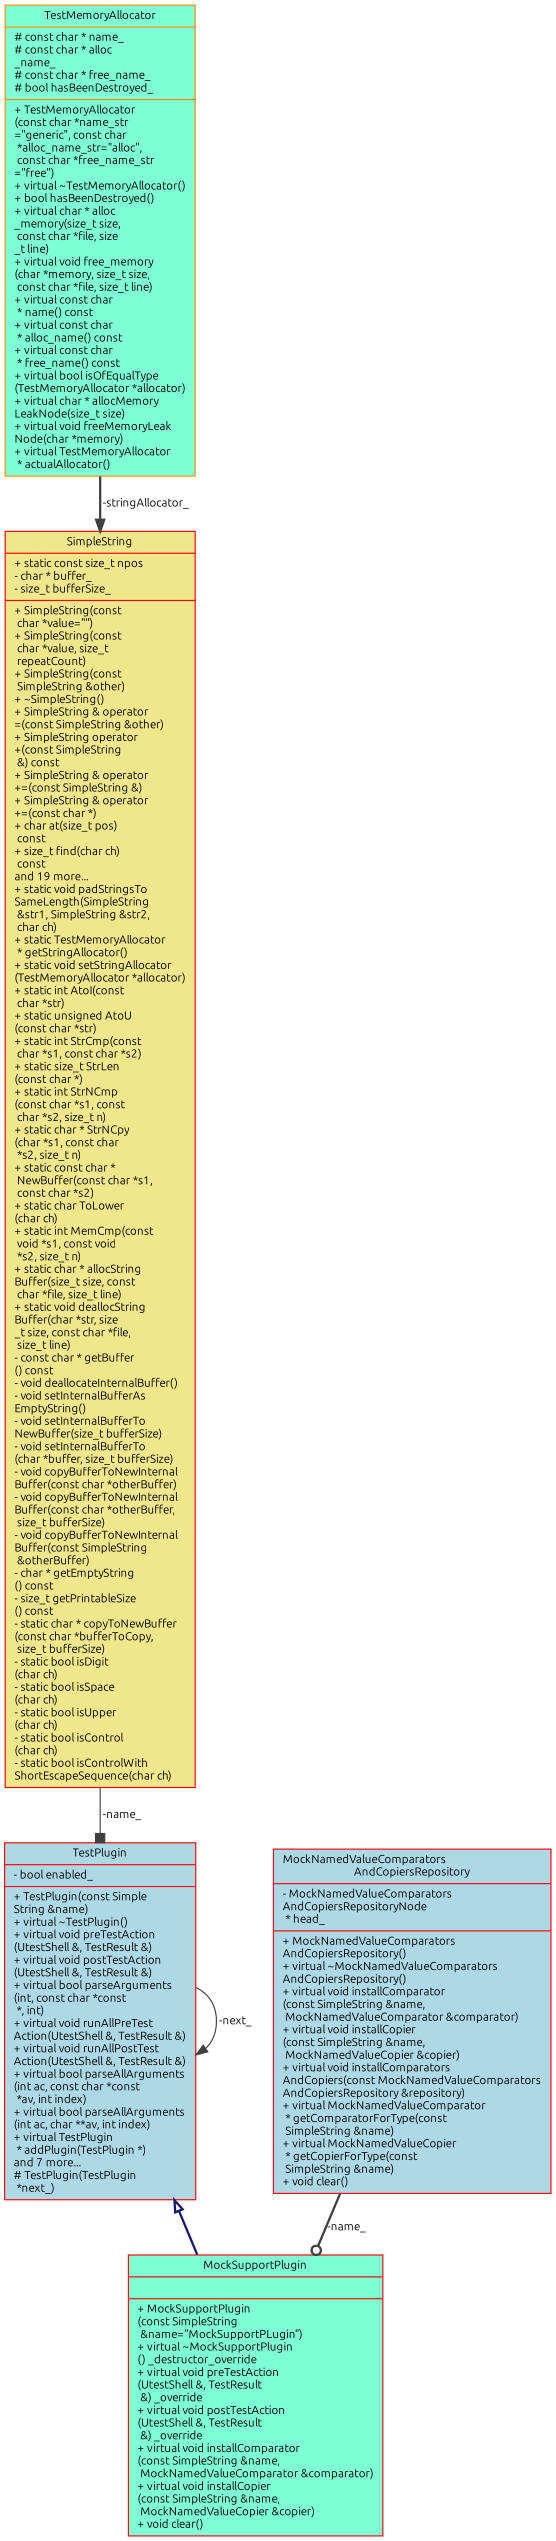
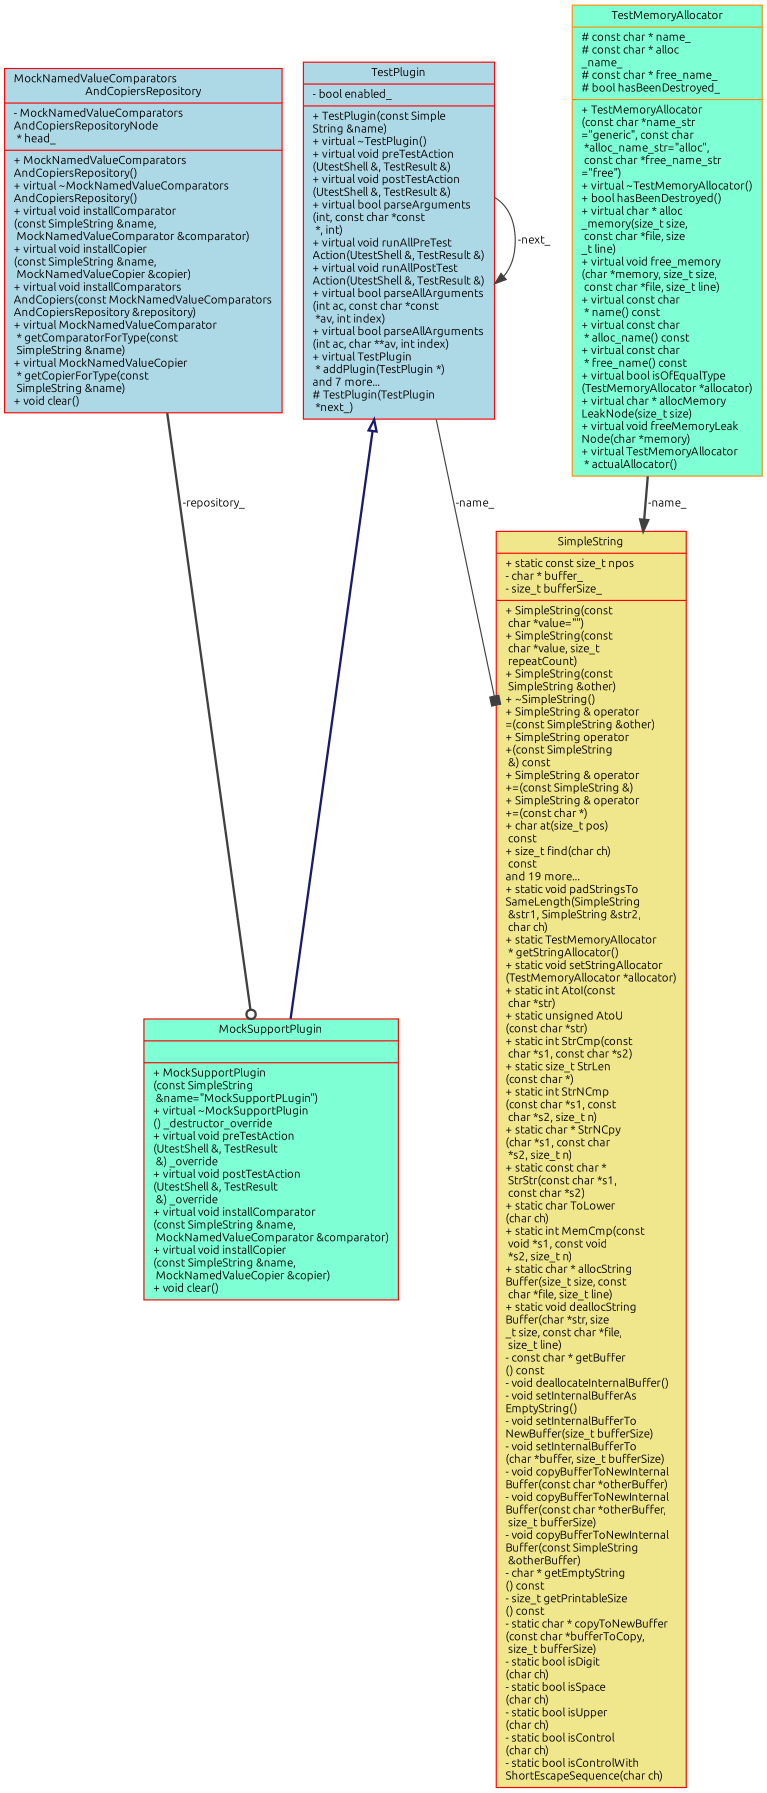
(145, 504) -> (667, 504)
(84, 1181) -> (561, 1181)
(100, 1810) -> (465, 557)
(346, 2227) -> (213, 504)
